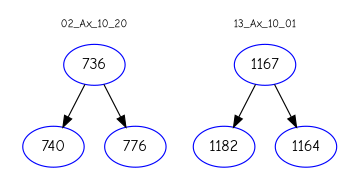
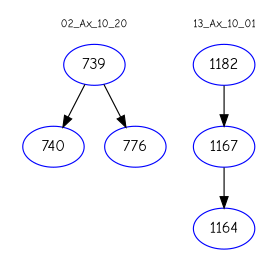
(94, 65) -> (94, 65)
(247, 101) -> (224, 100)
